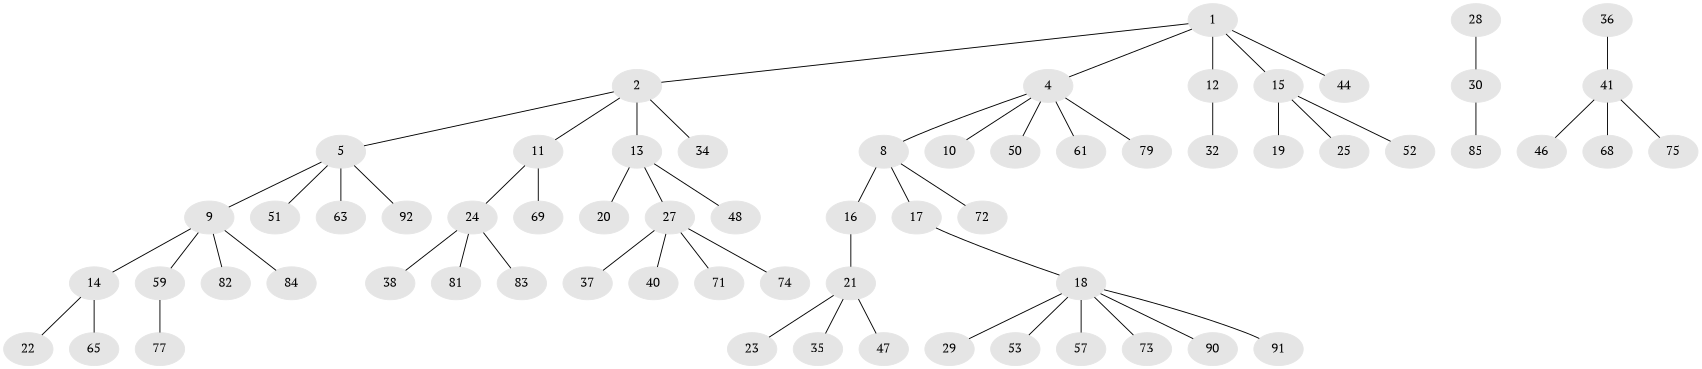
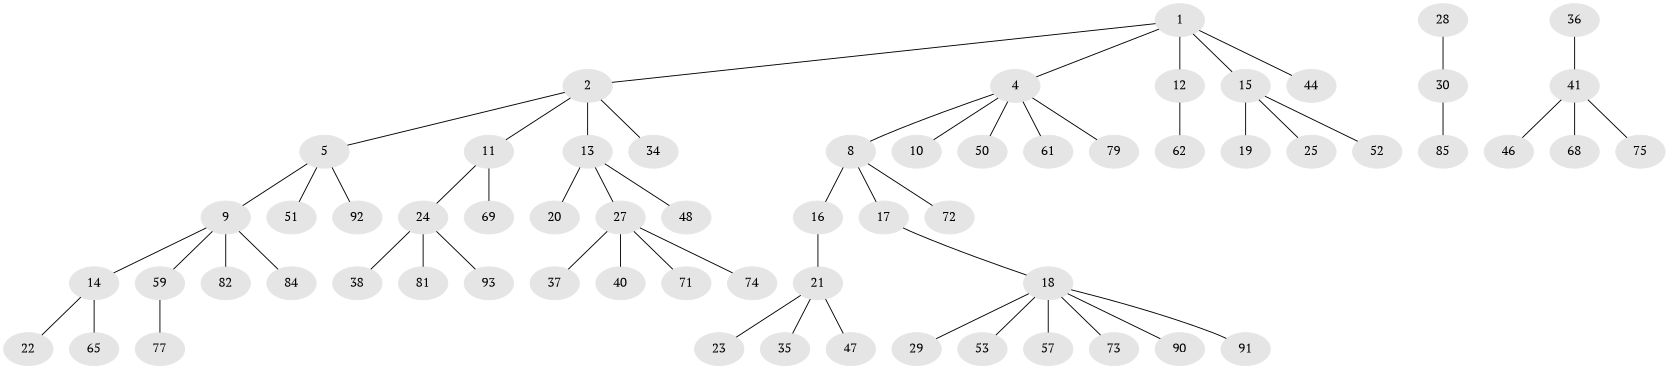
(1213, 152) -> (1180, 152)
(341, 218) -> none
(522, 283) -> (489, 283)
